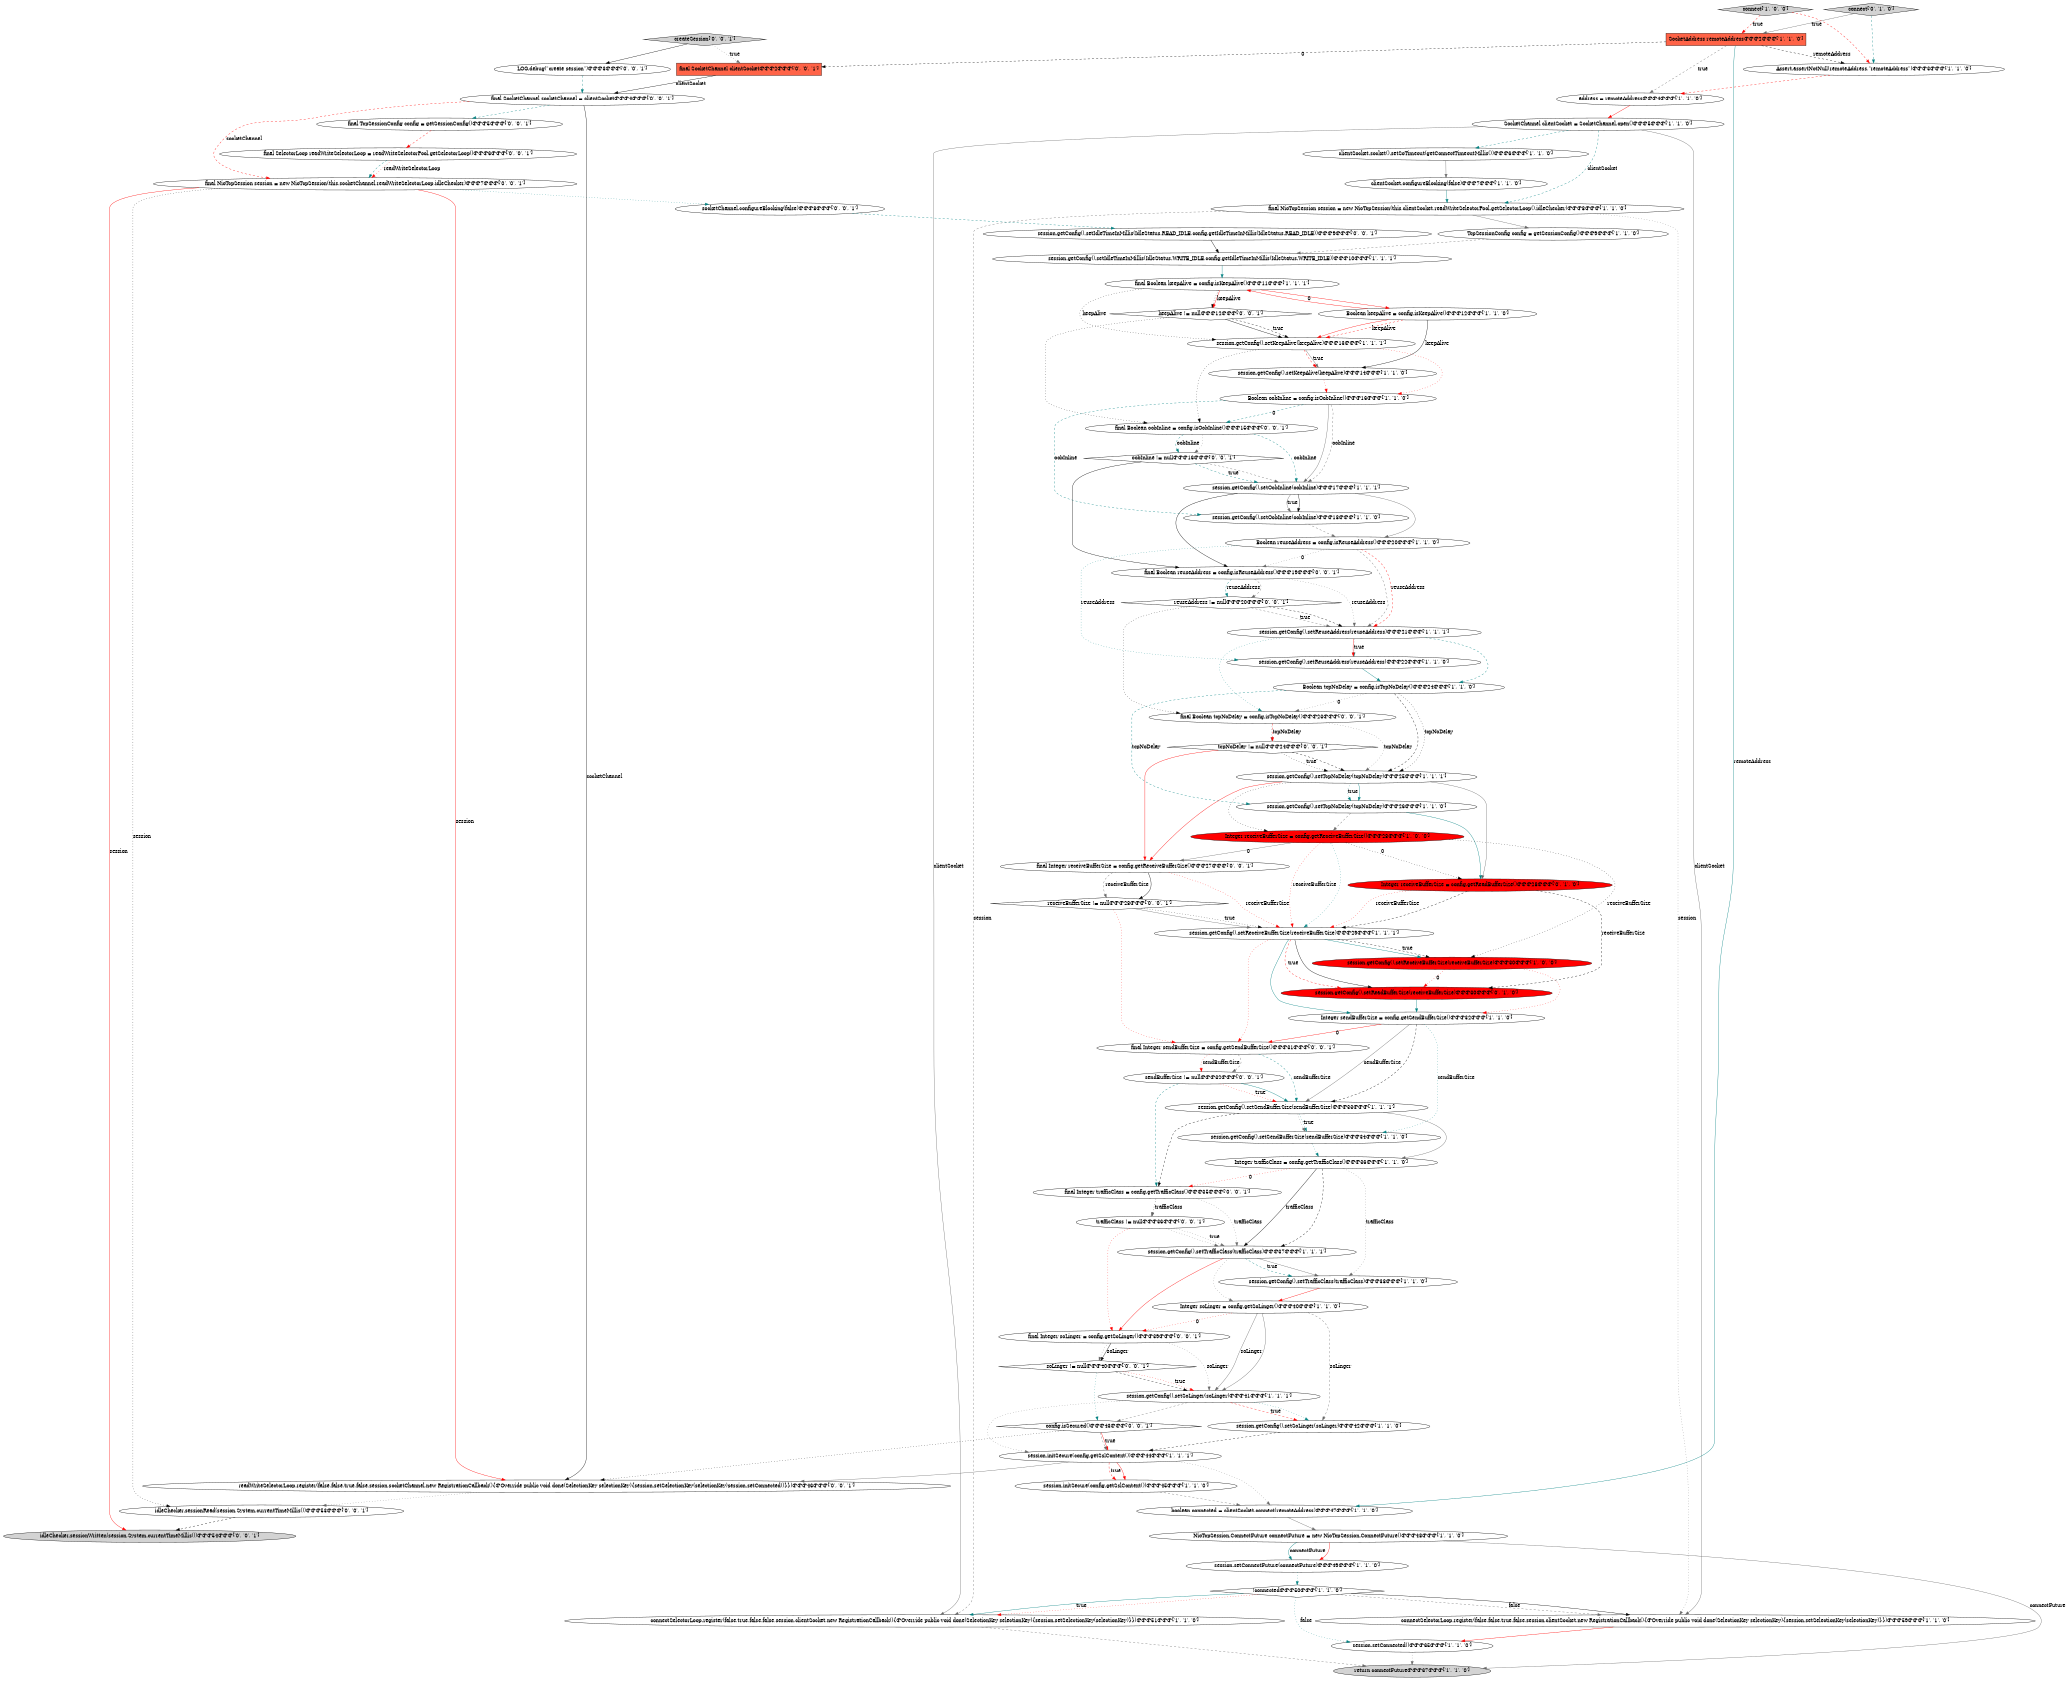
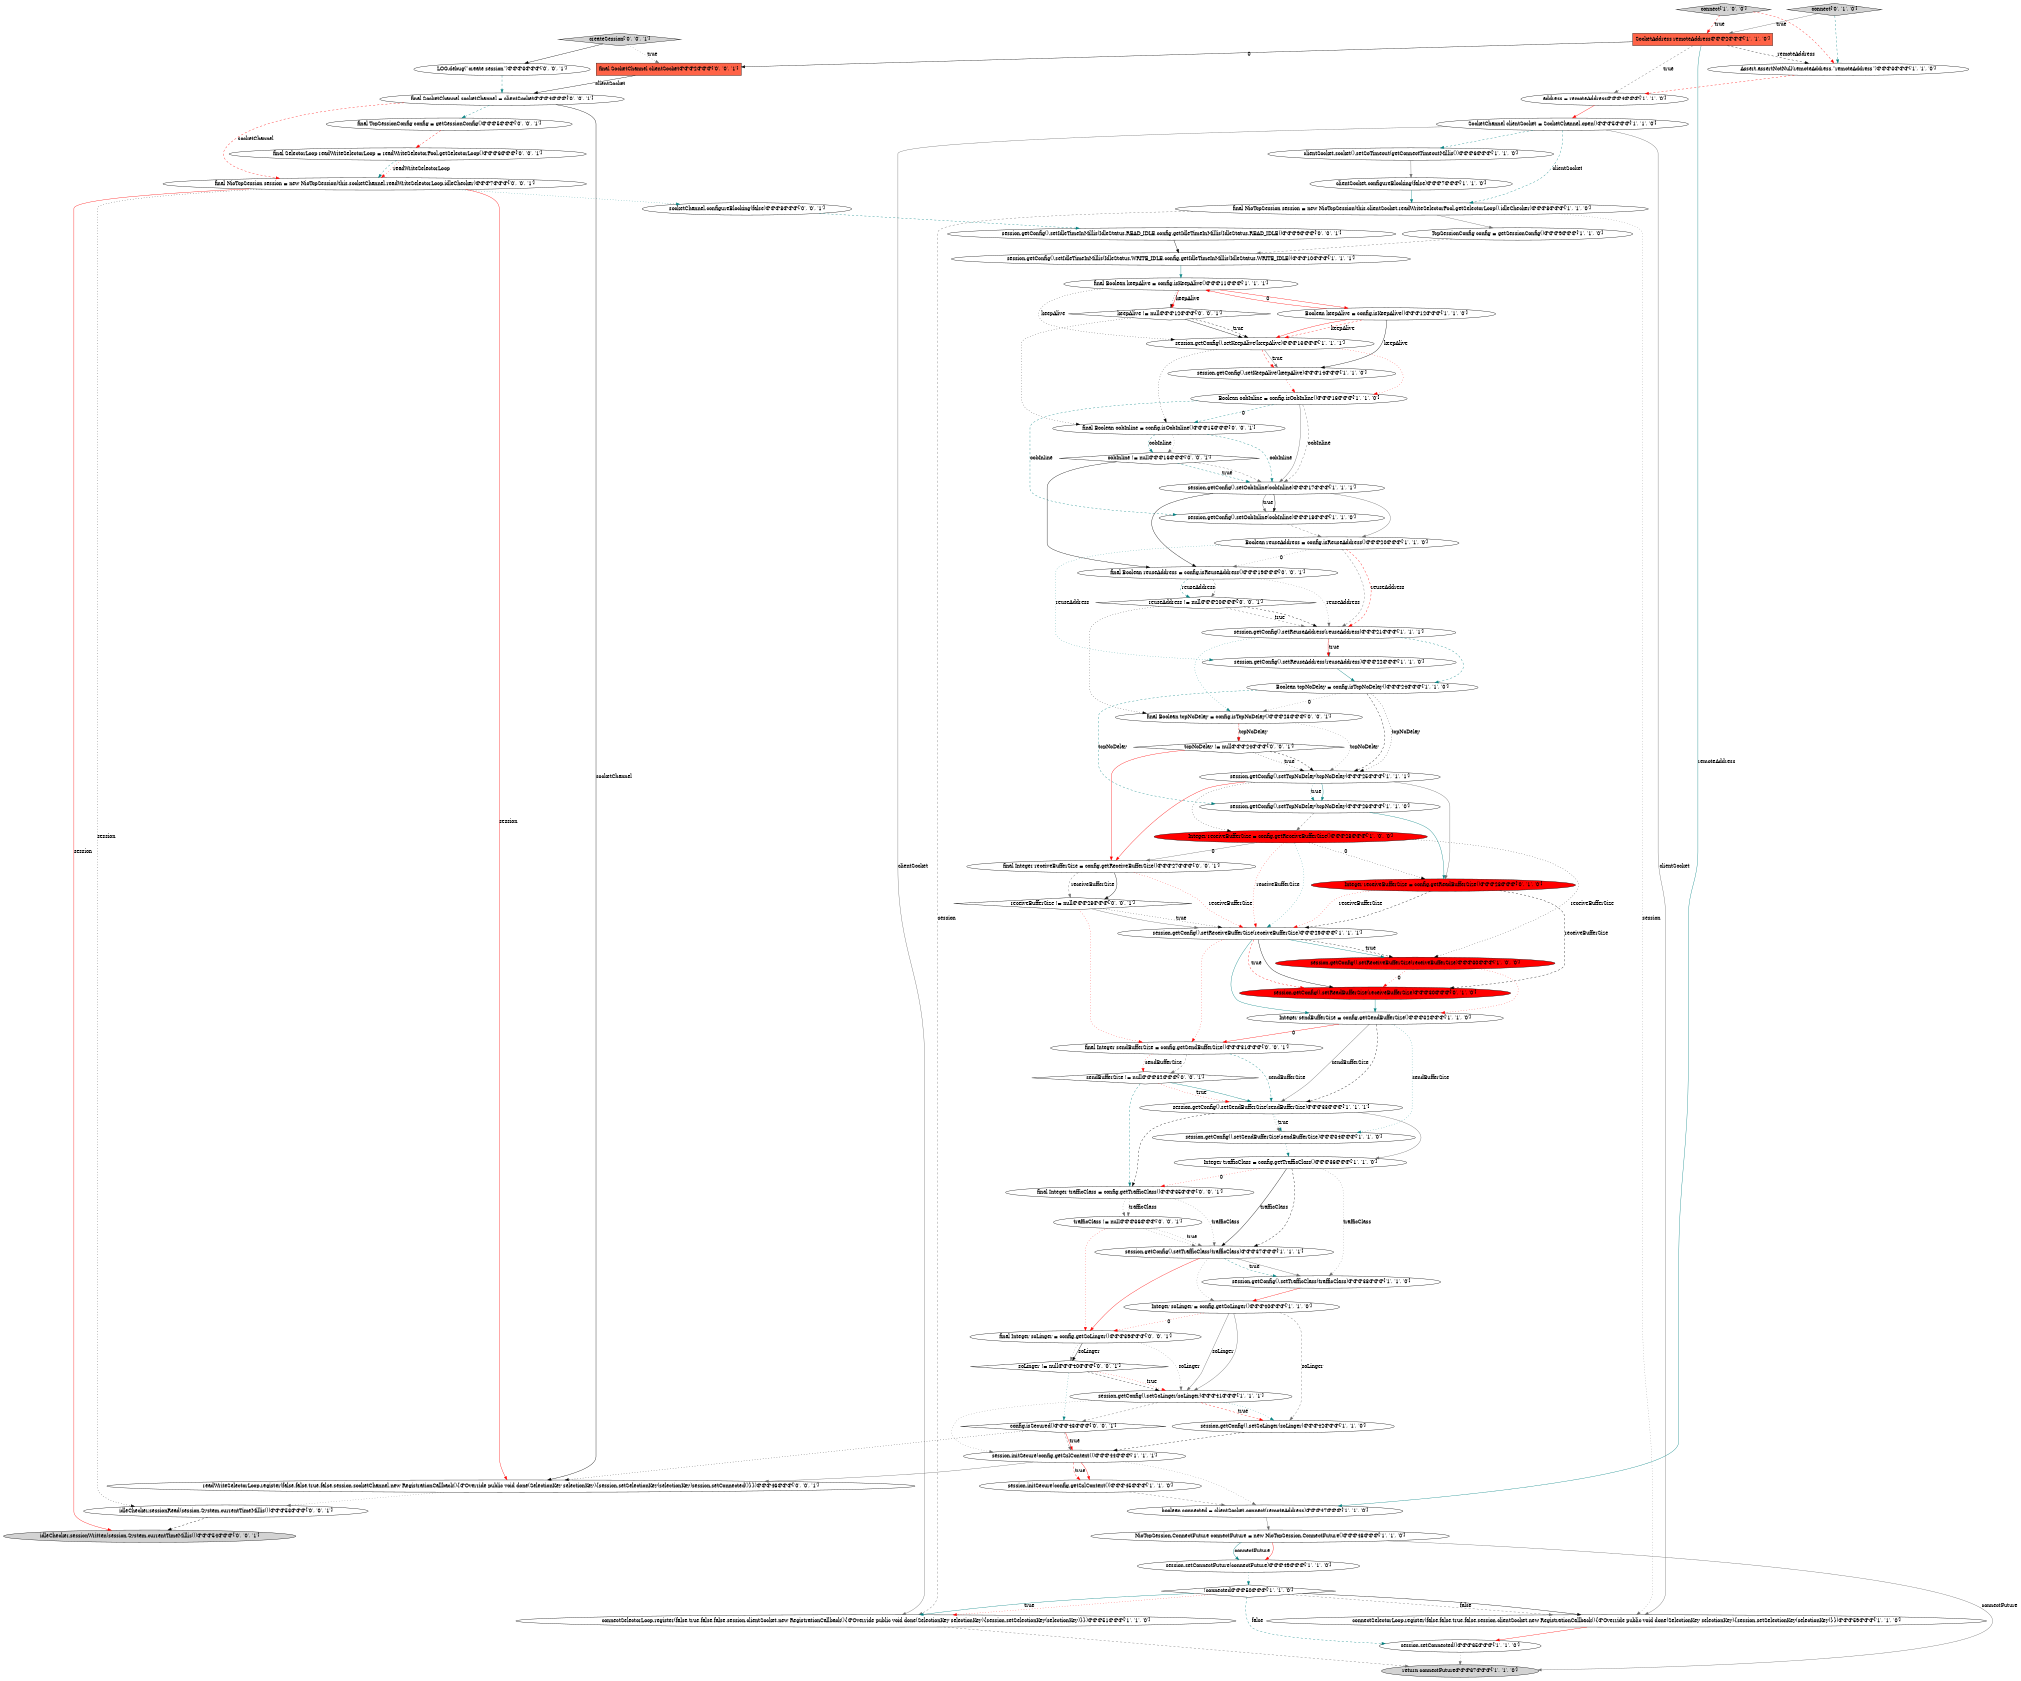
(1246, 54) -> (1189, 54)
(1204, 1078) -> (1145, 1078)
(1308, 1632) -> (1300, 1638)
